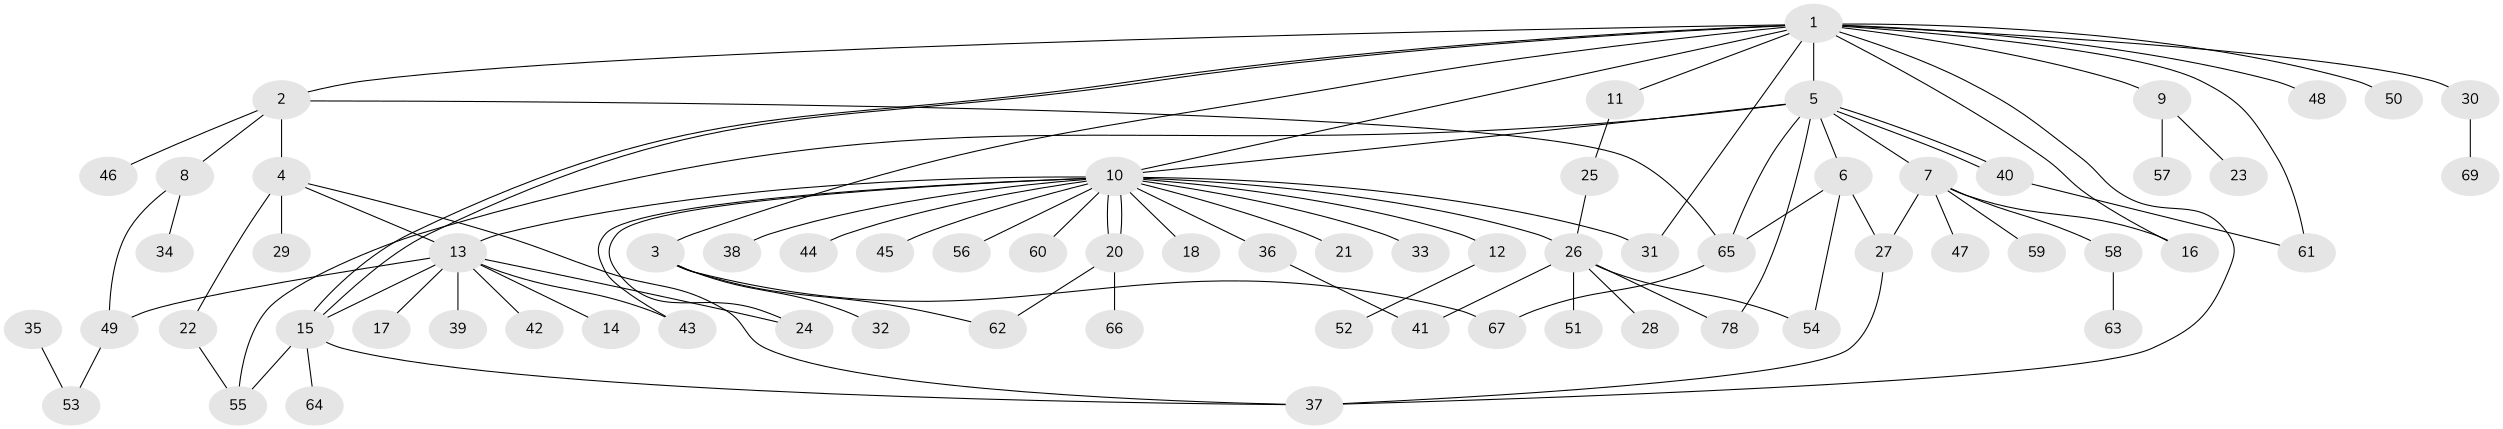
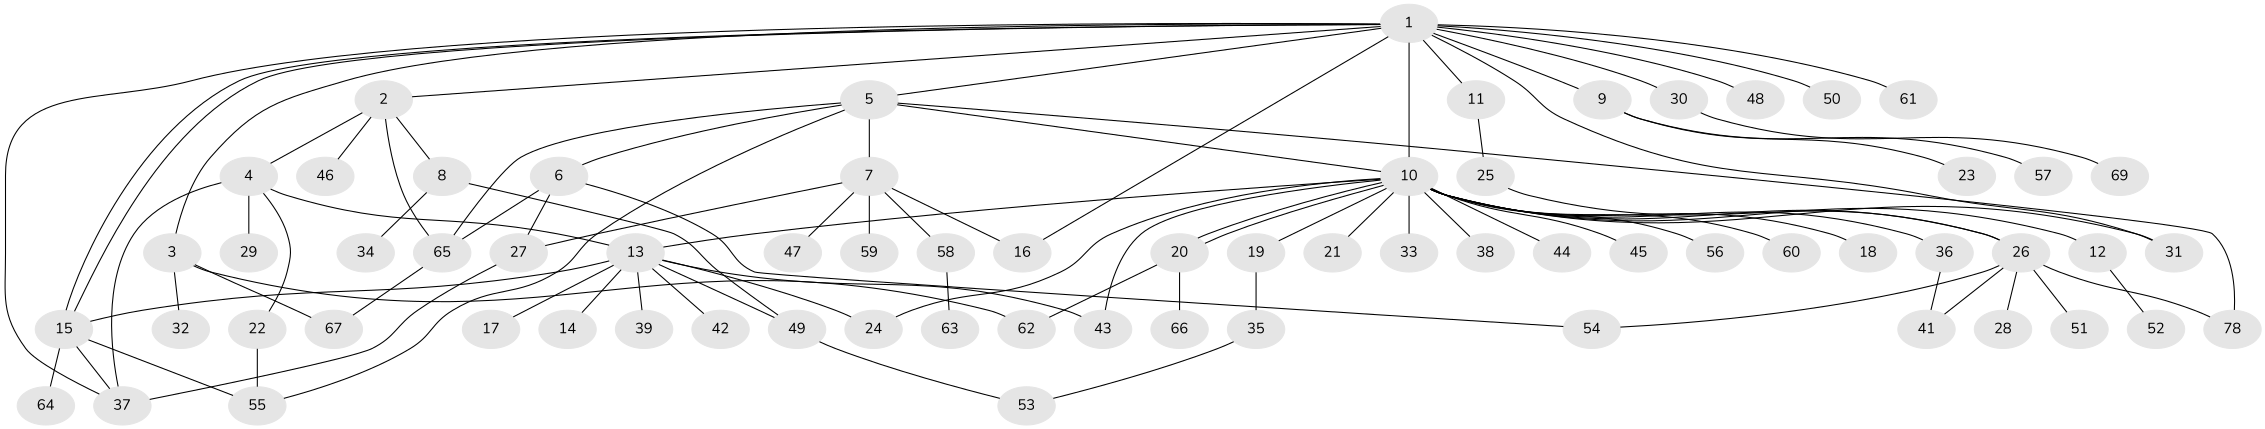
(2005, 176) -> none
none -> (1256, 253)
